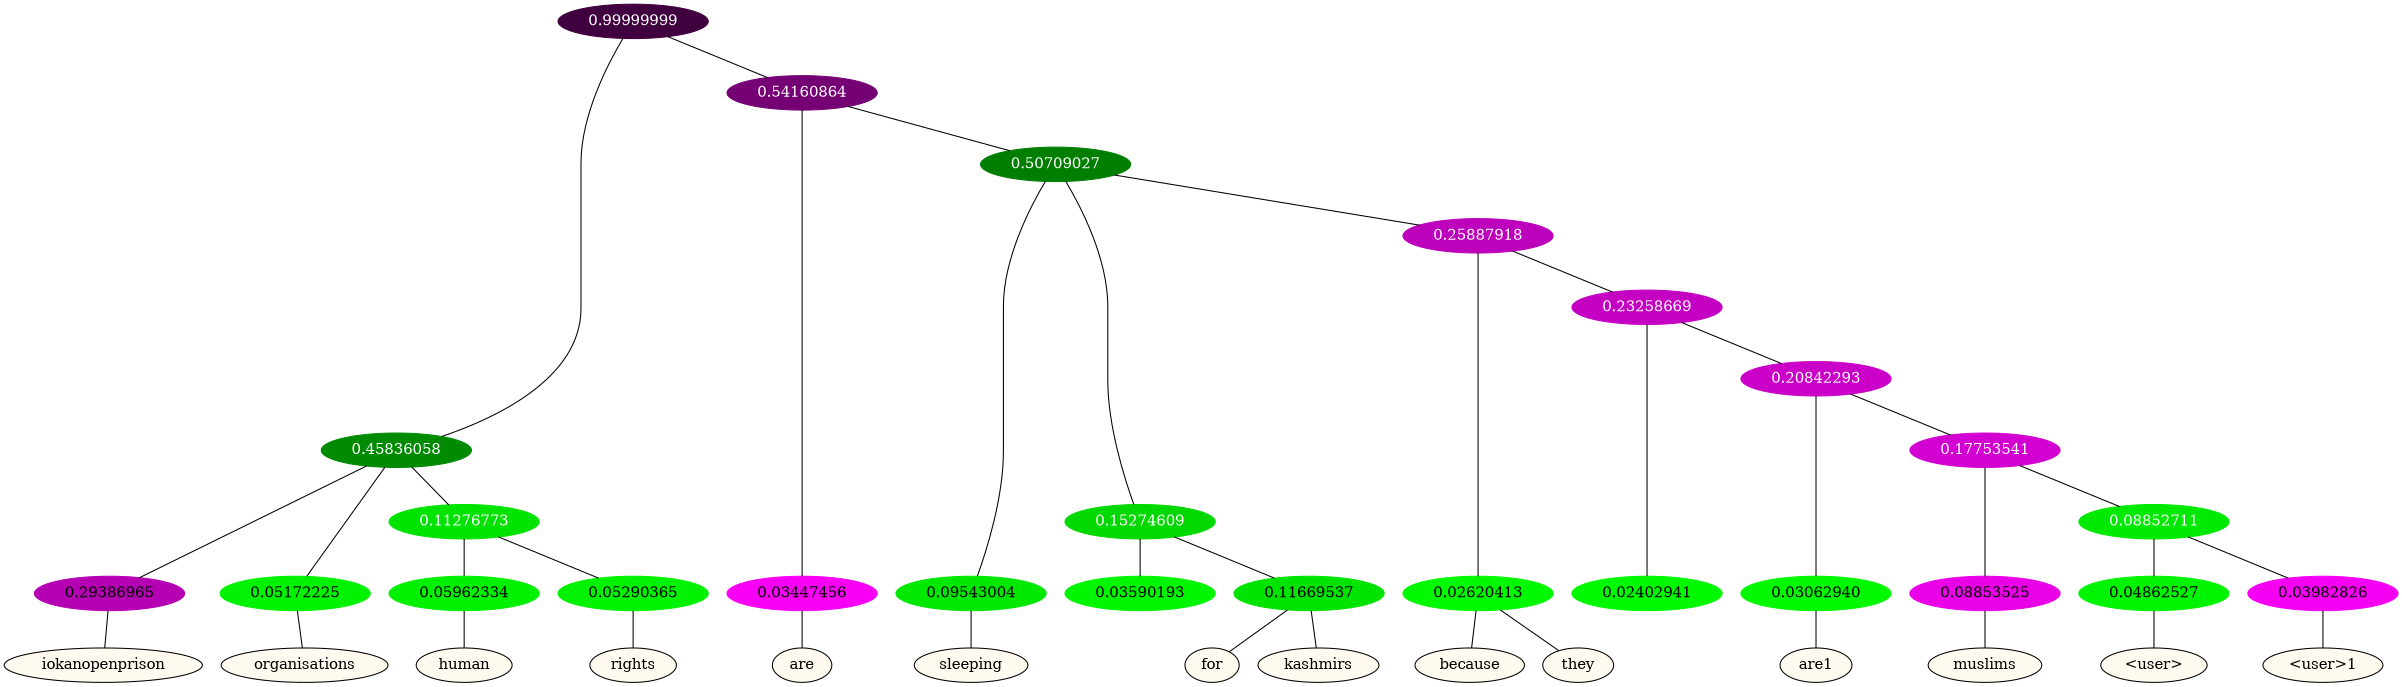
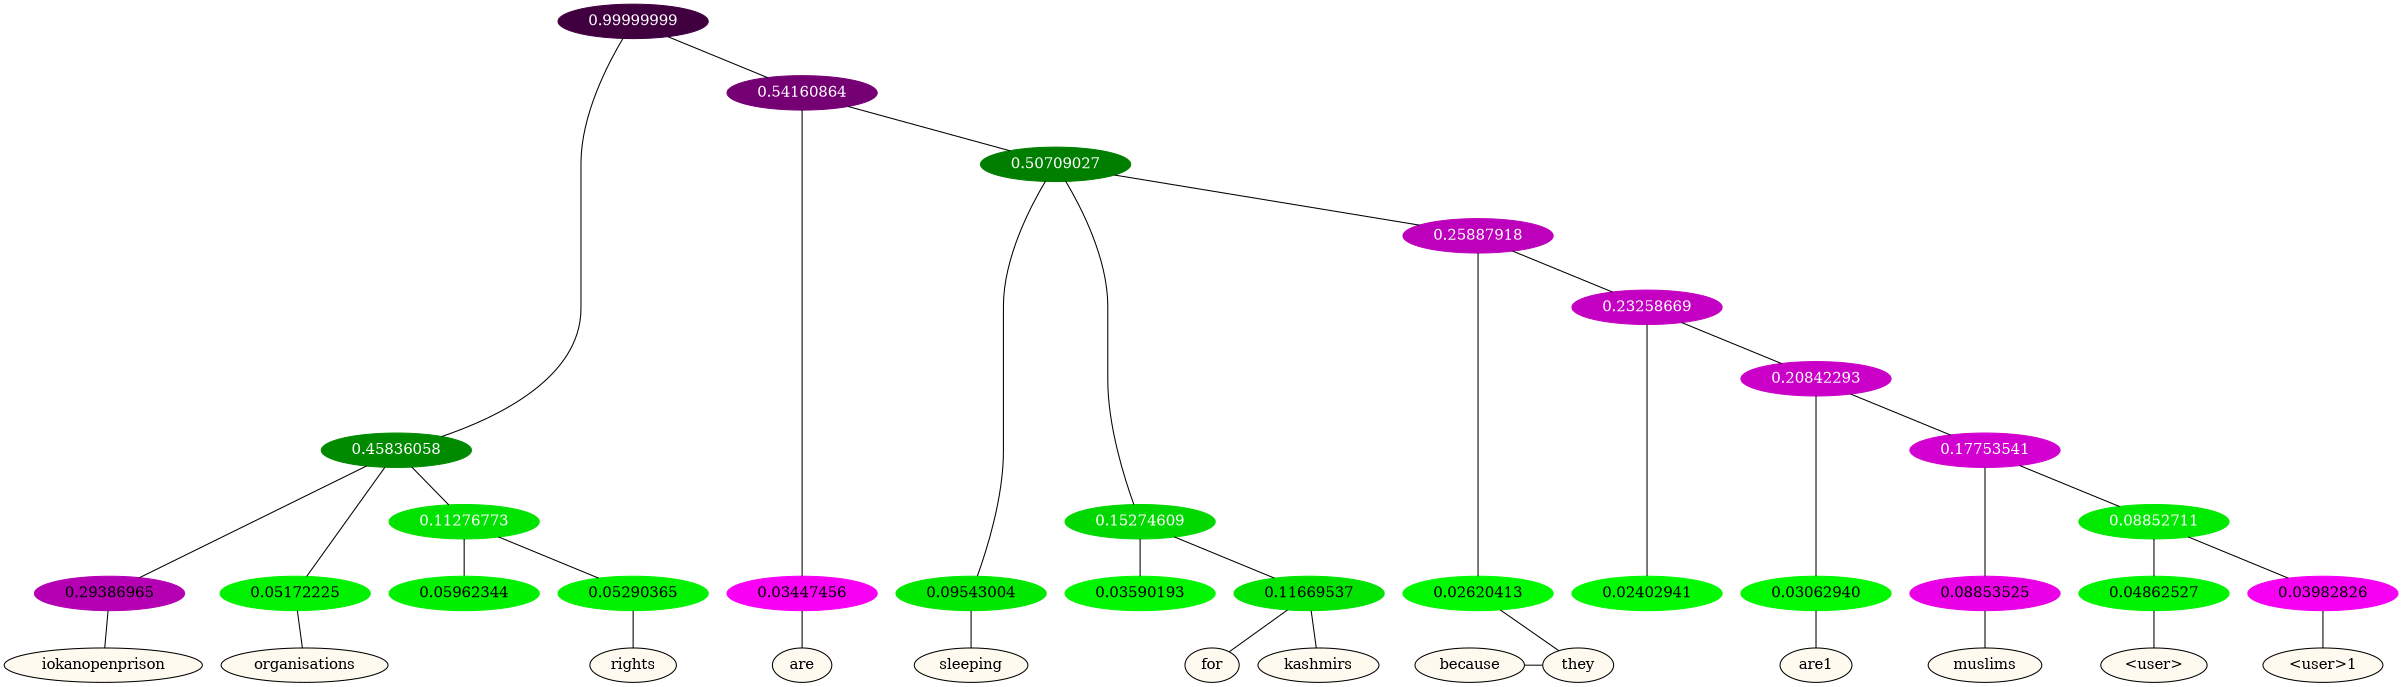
(464, 593) -> (464, 593)
(1474, 629) -> (1533, 665)
(464, 665) -> none
